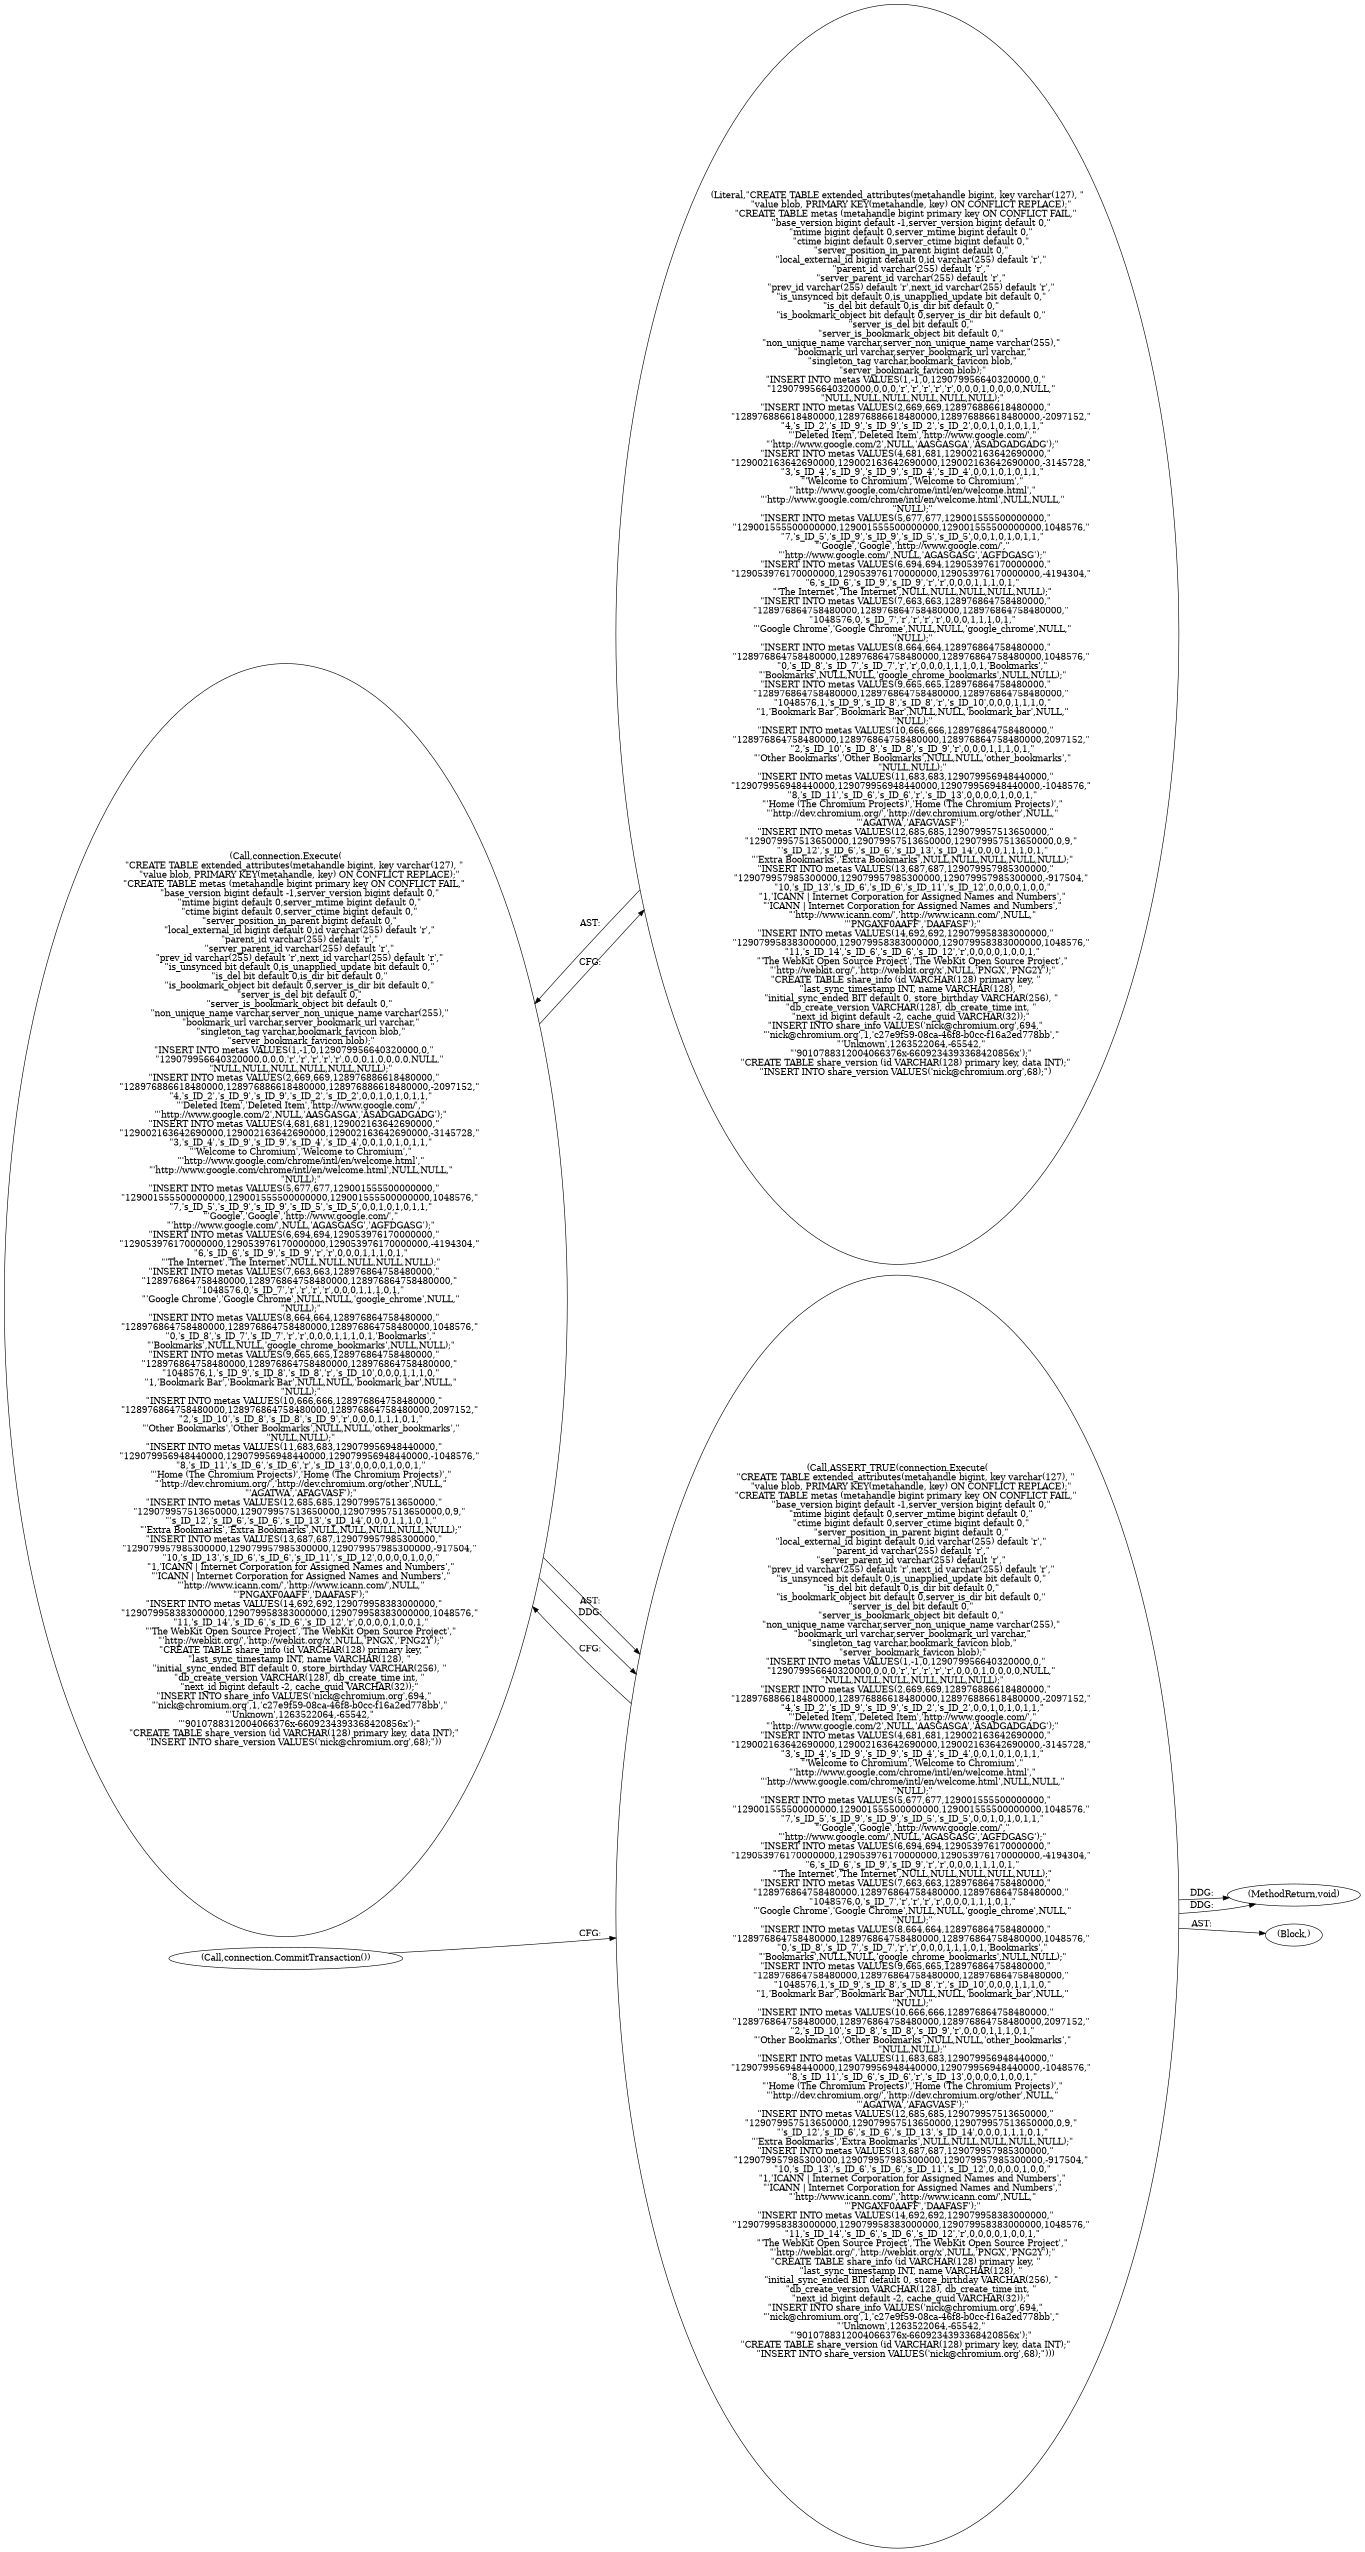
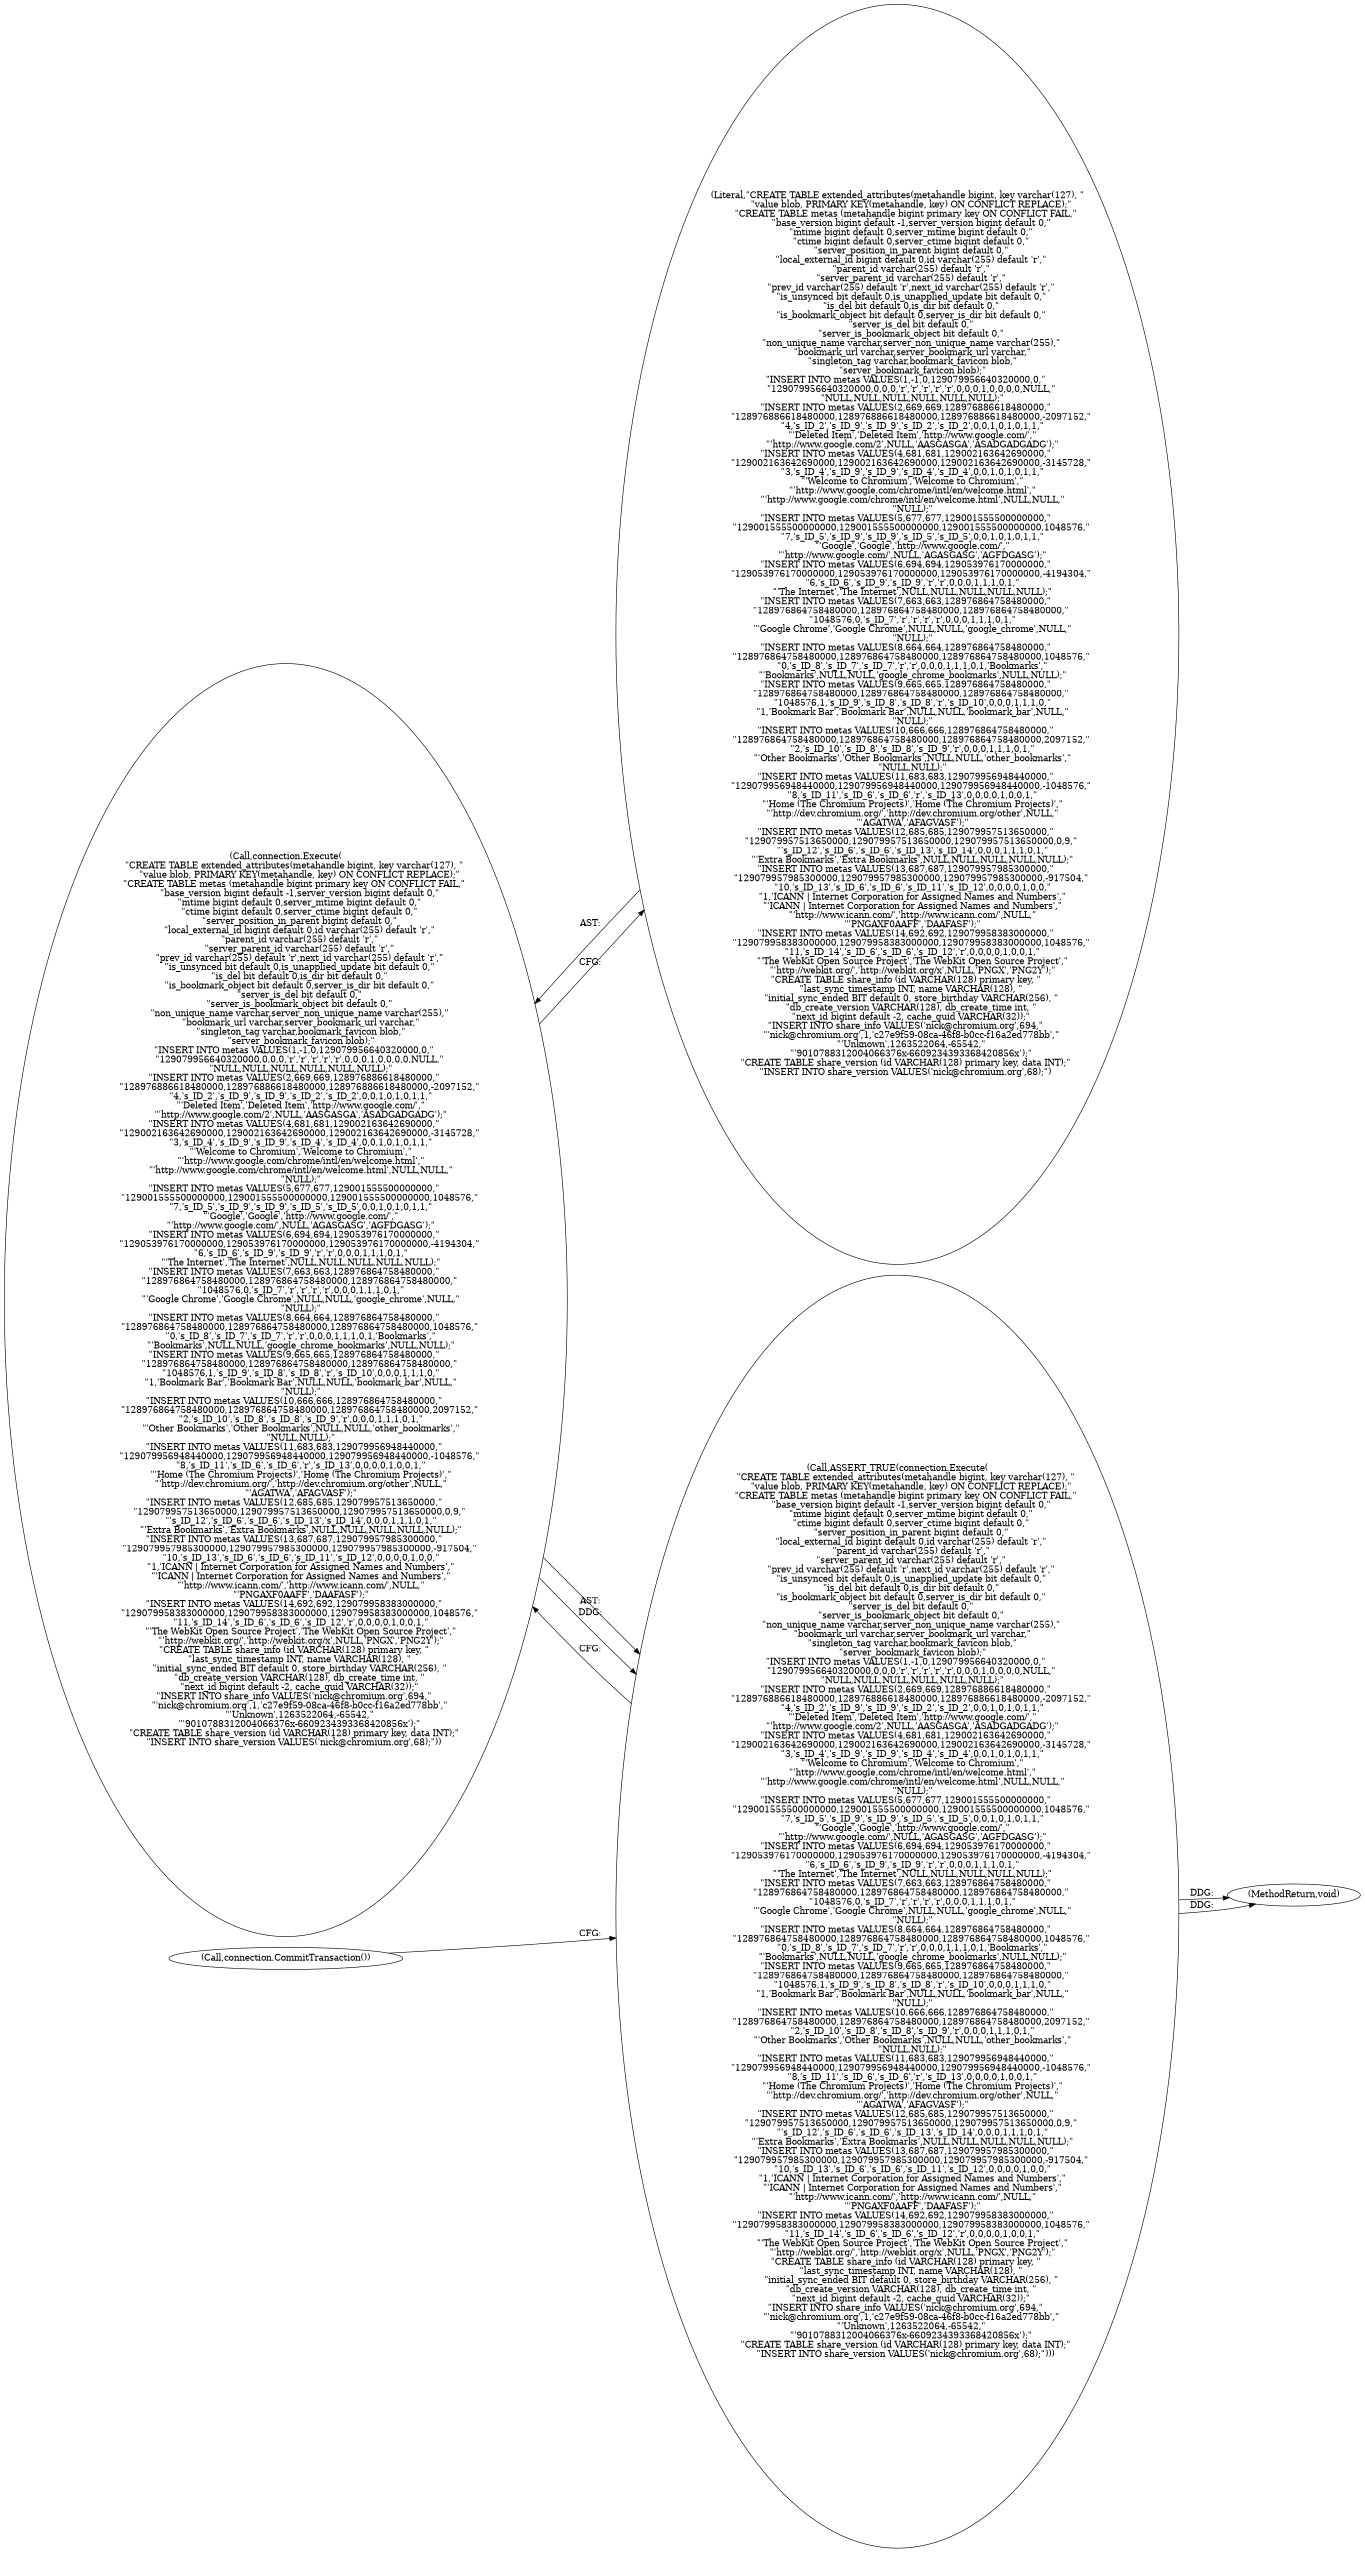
(1294, 1935) -> none
